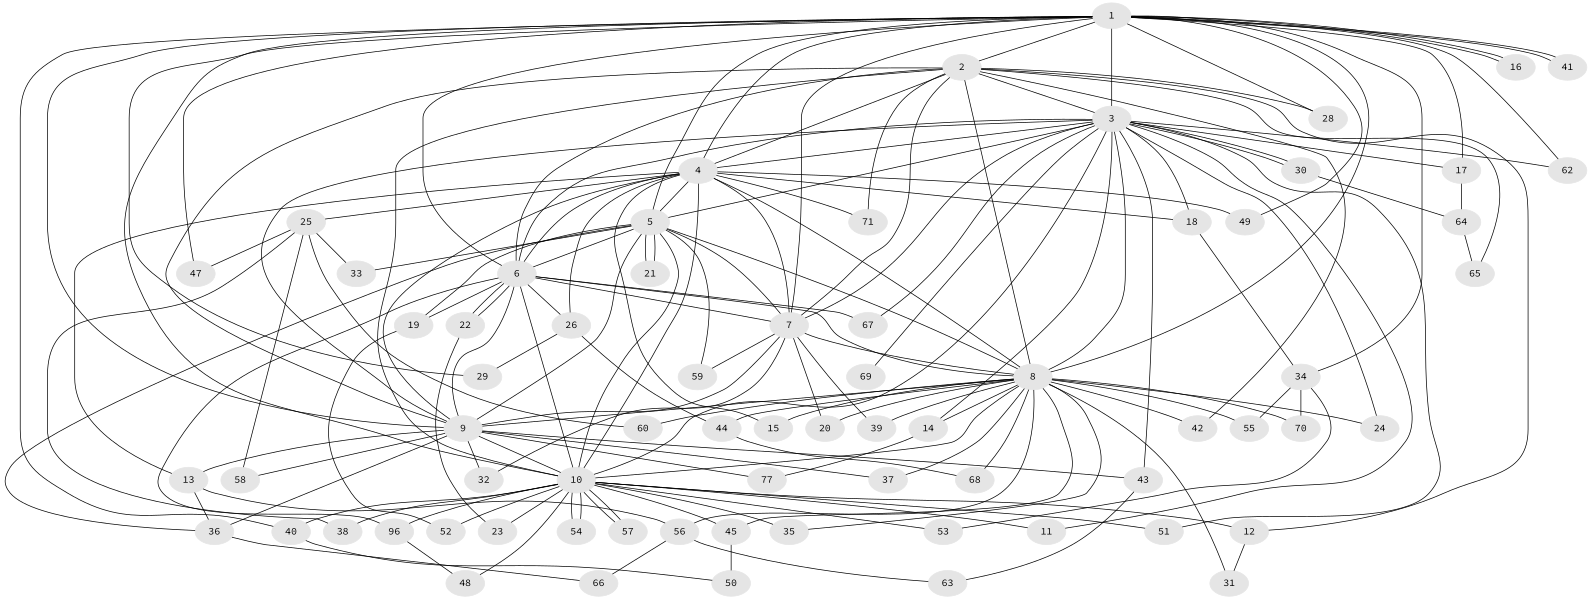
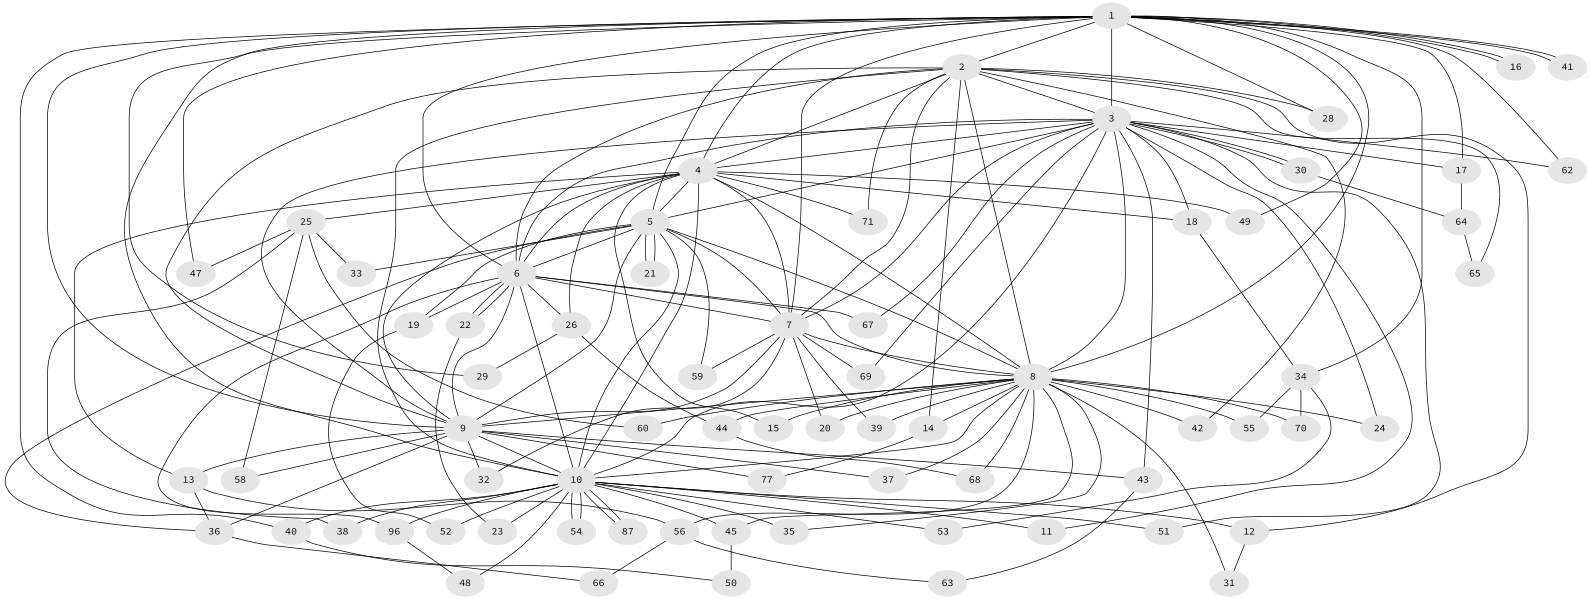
(1071, 300) -> (945, 248)
none -> (828, 351)
(628, 532) -> (628, 532)
